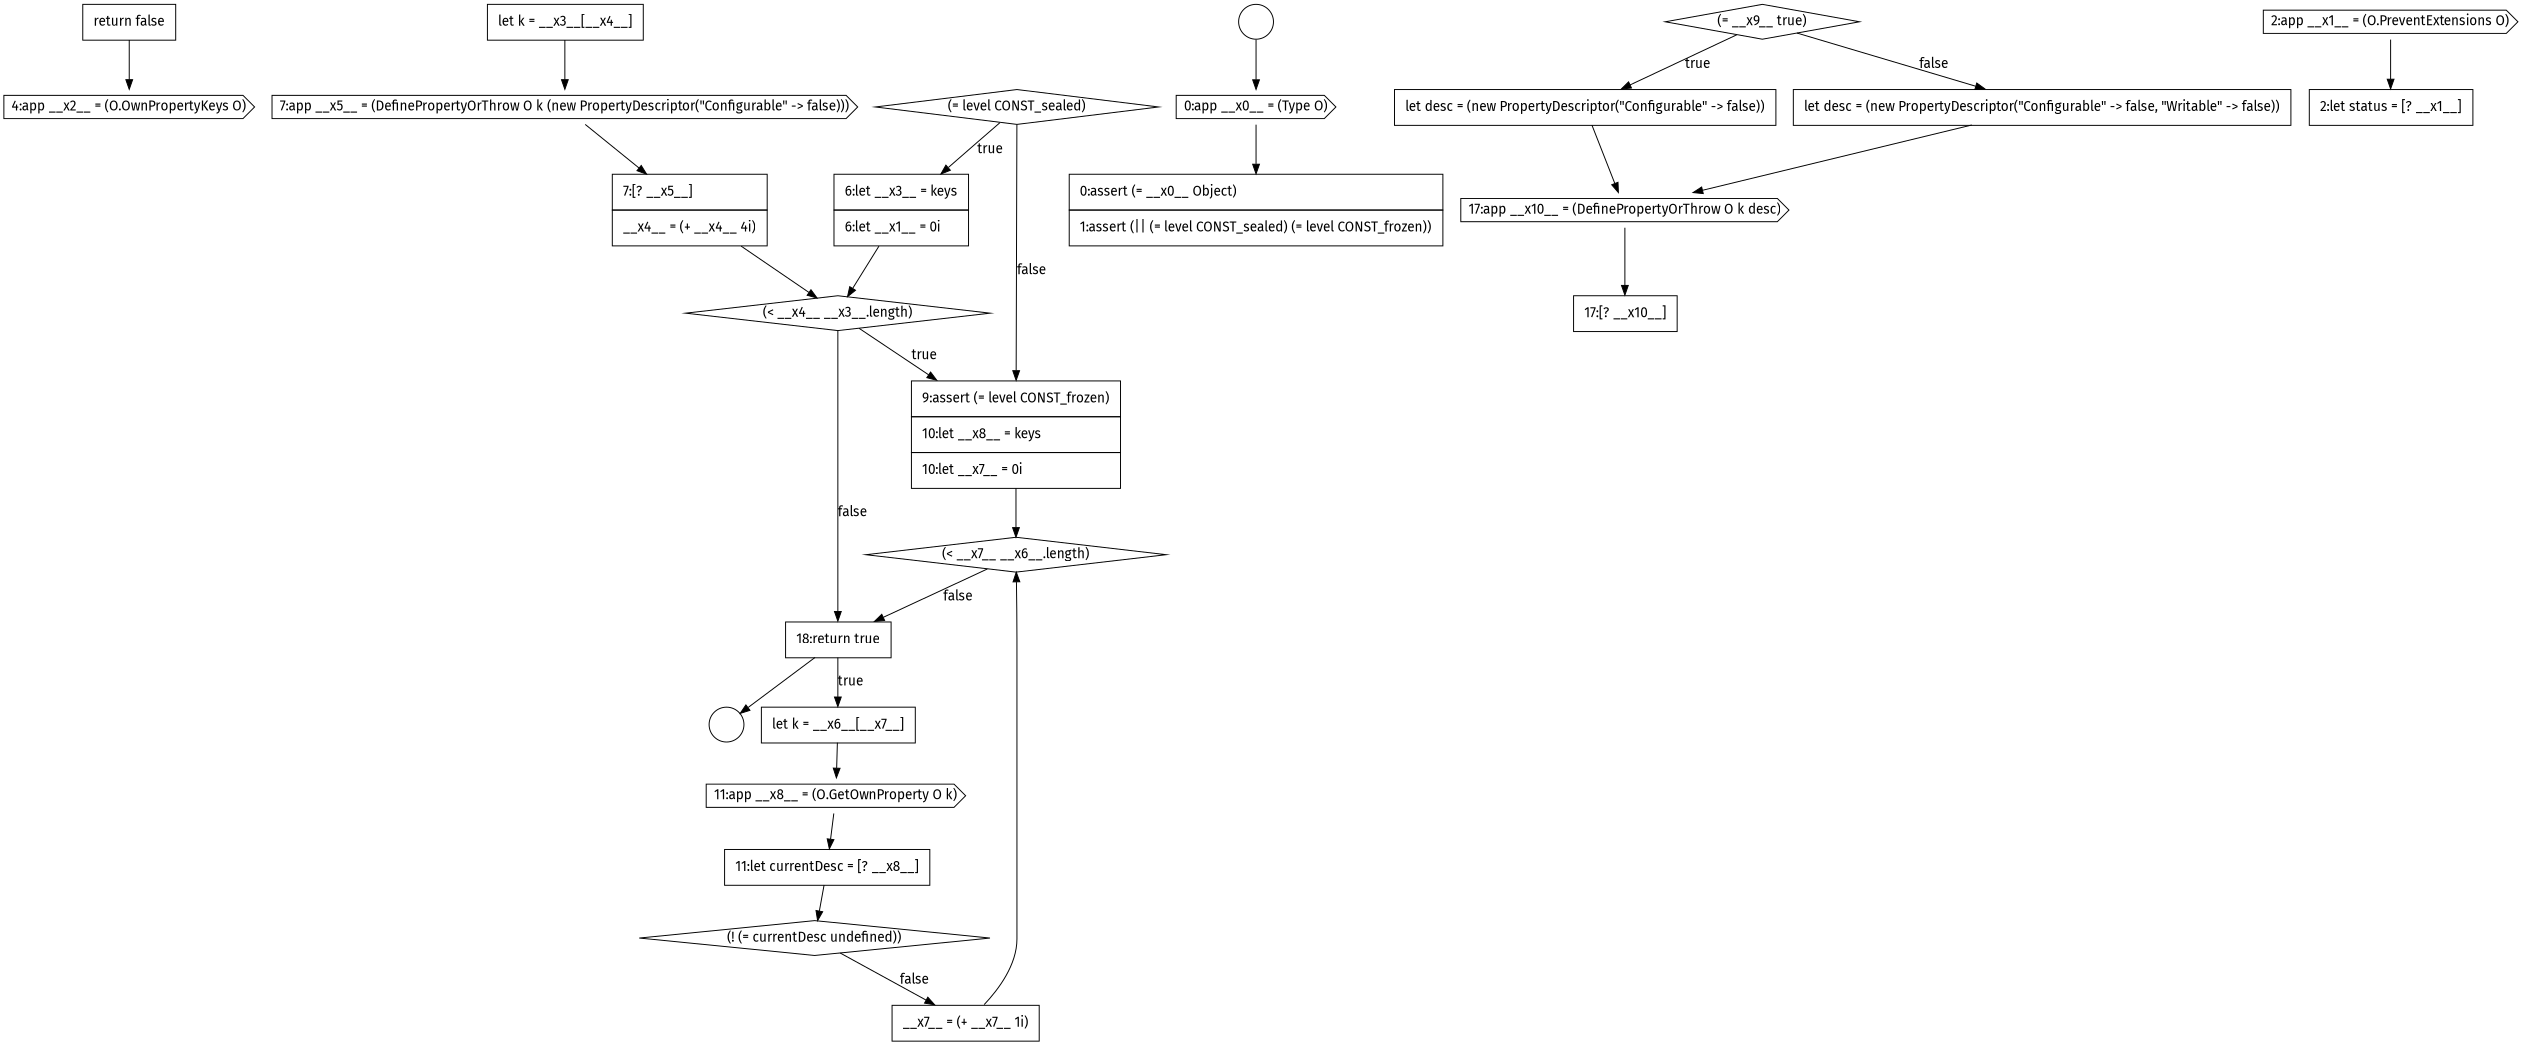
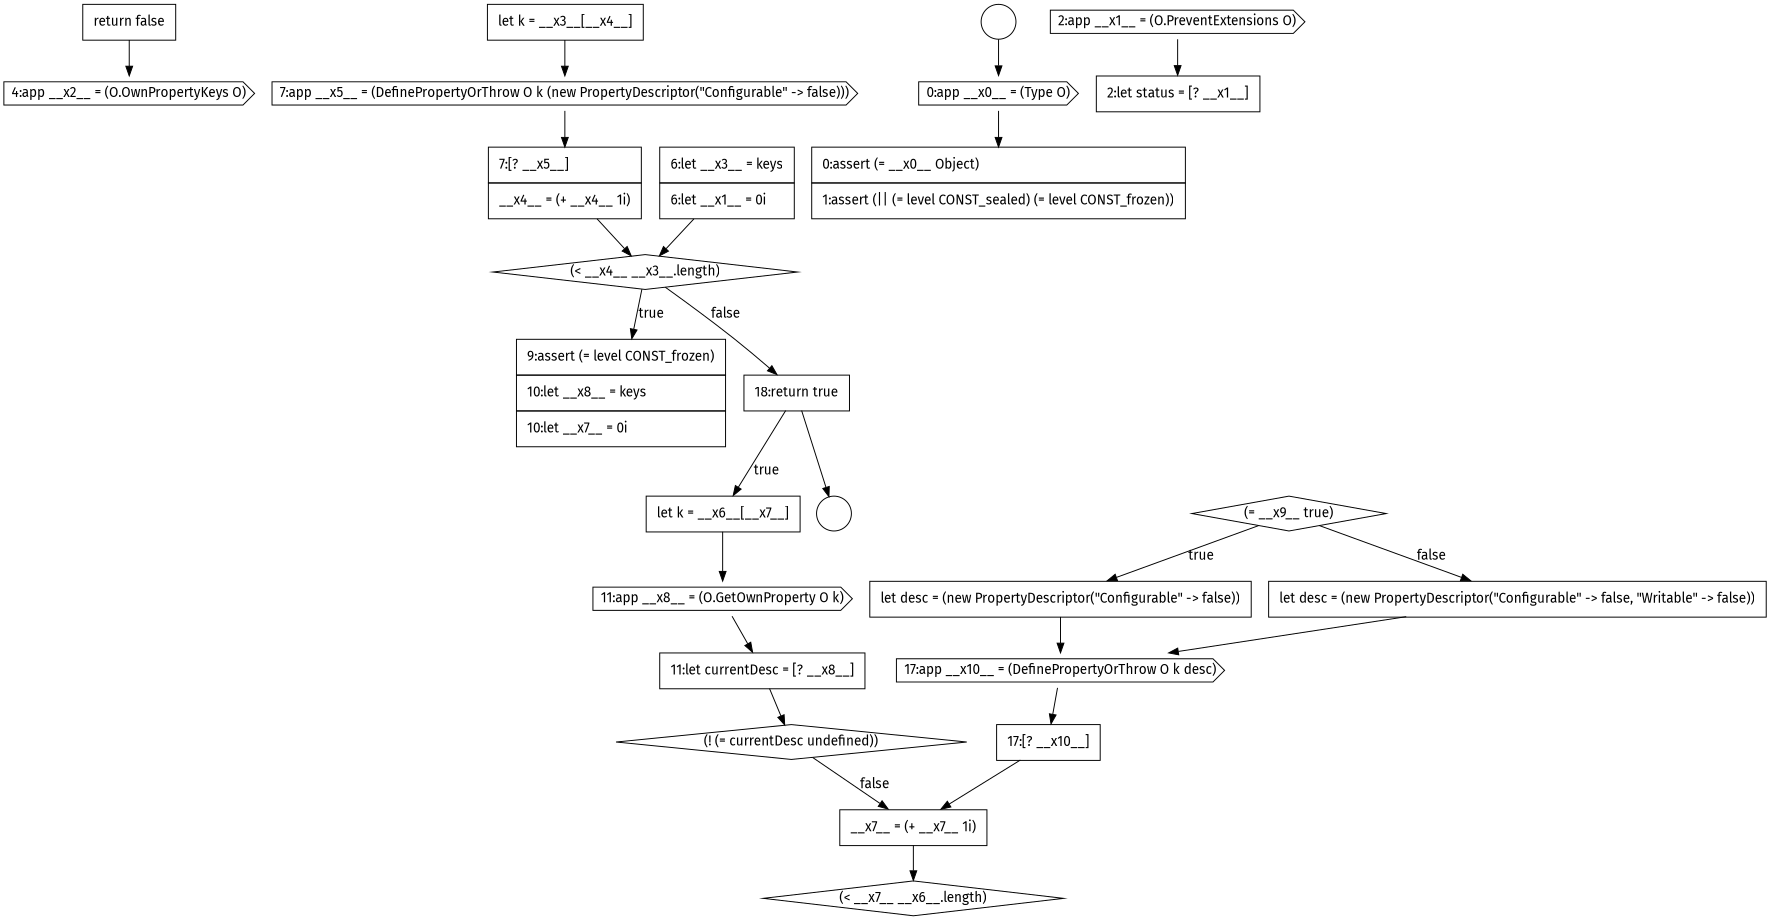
(1017, 107) -> none
(690, 227) -> (565, 200)
(1016, 508) -> none
(935, 593) -> none
none -> (985, 782)
